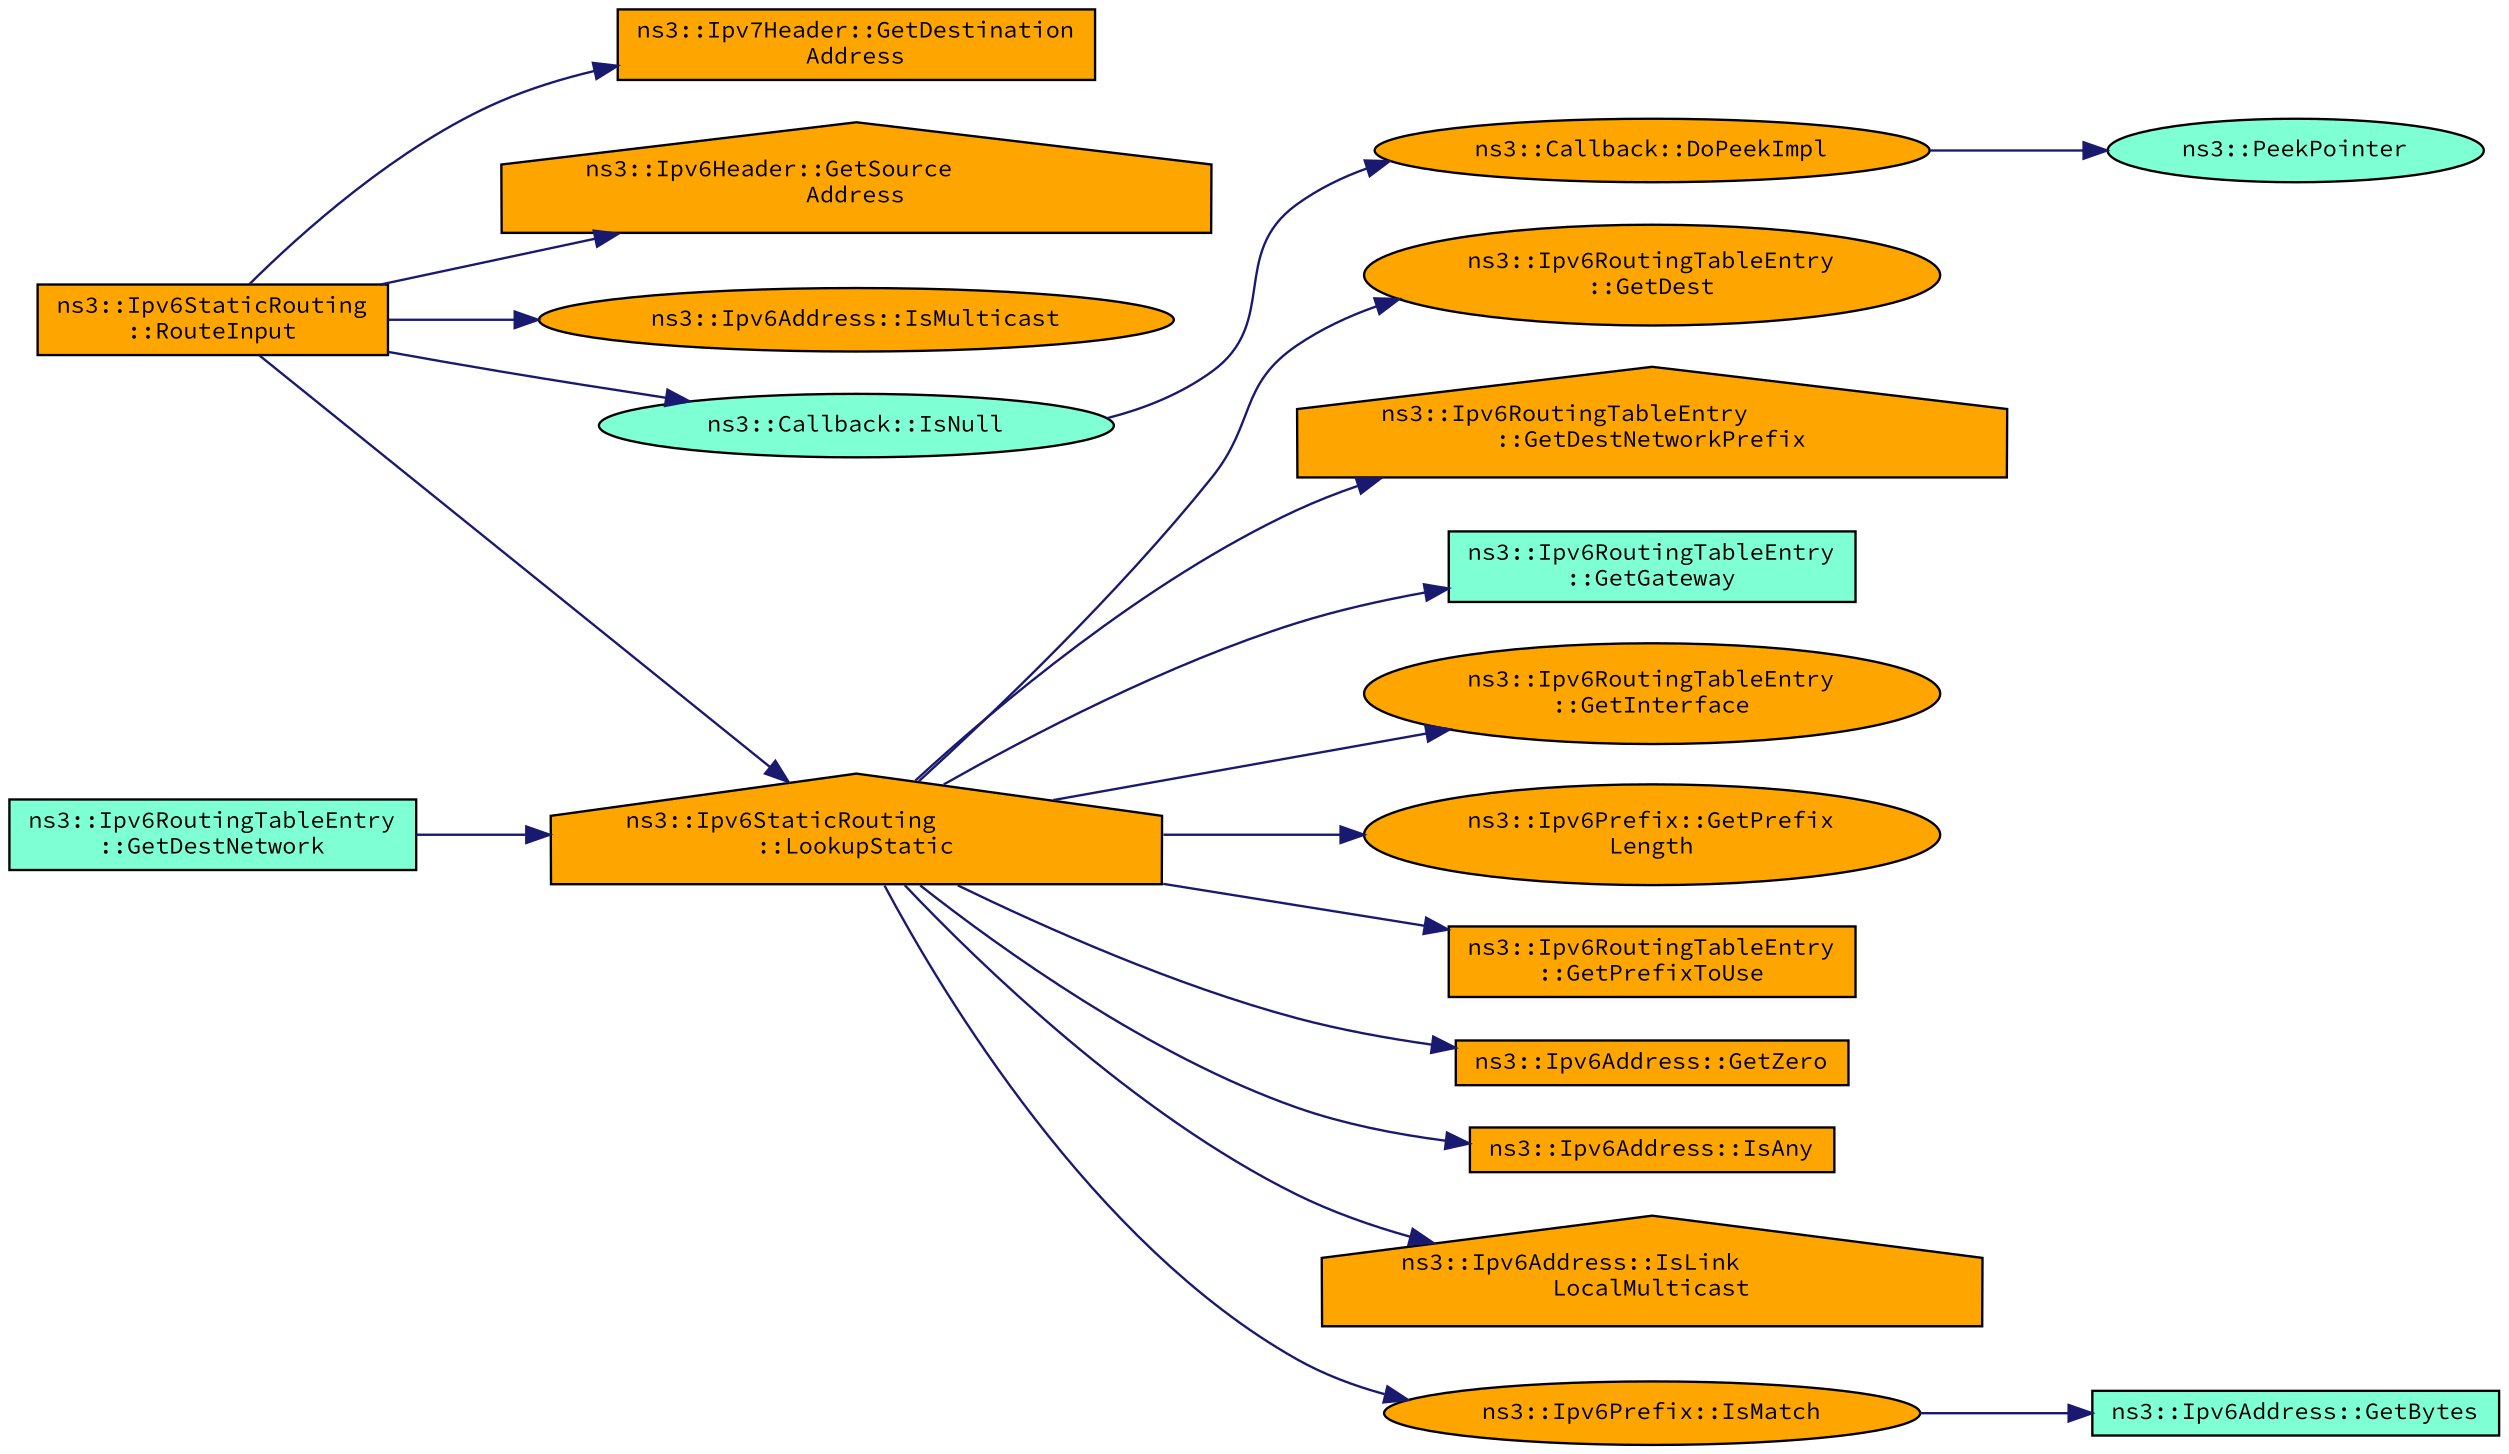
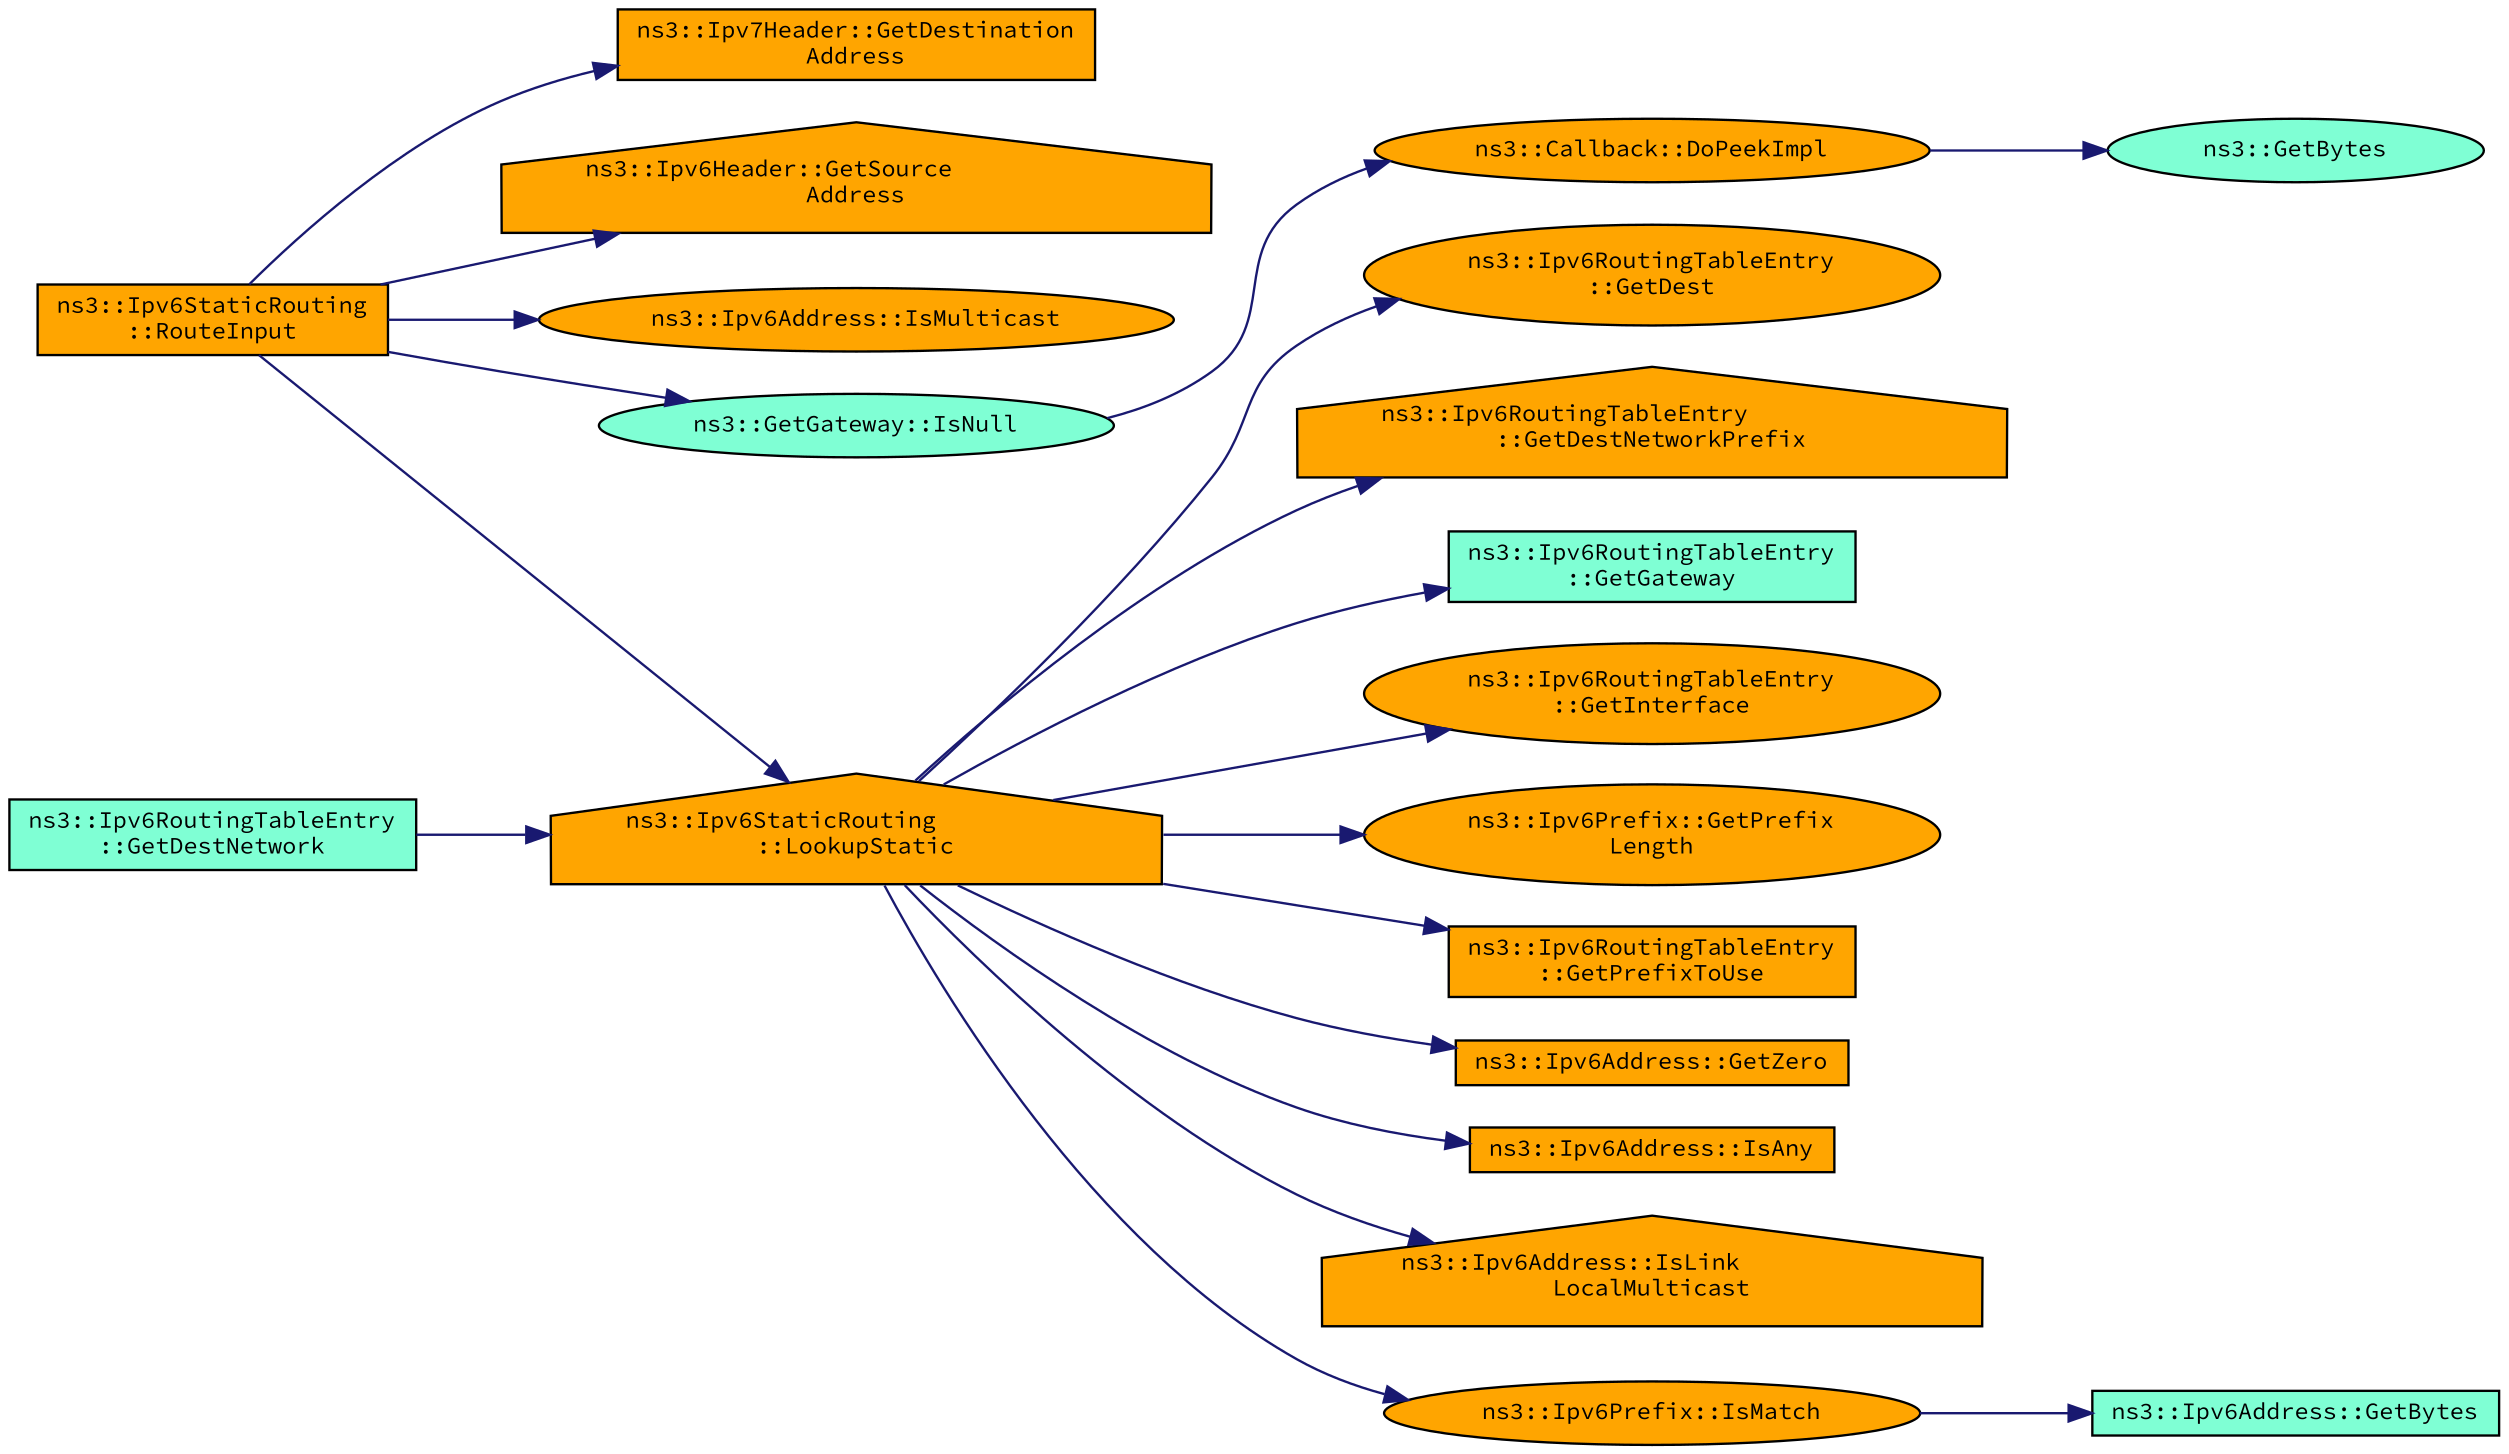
(2296, 150) -> (2296, 150)
(856, 426) -> (856, 426)
